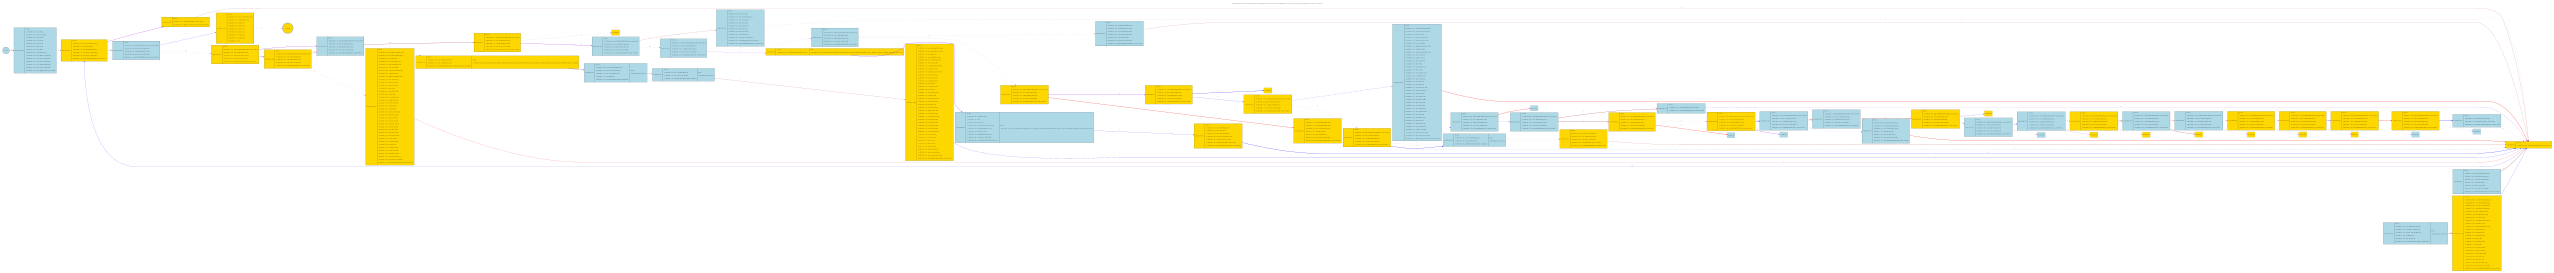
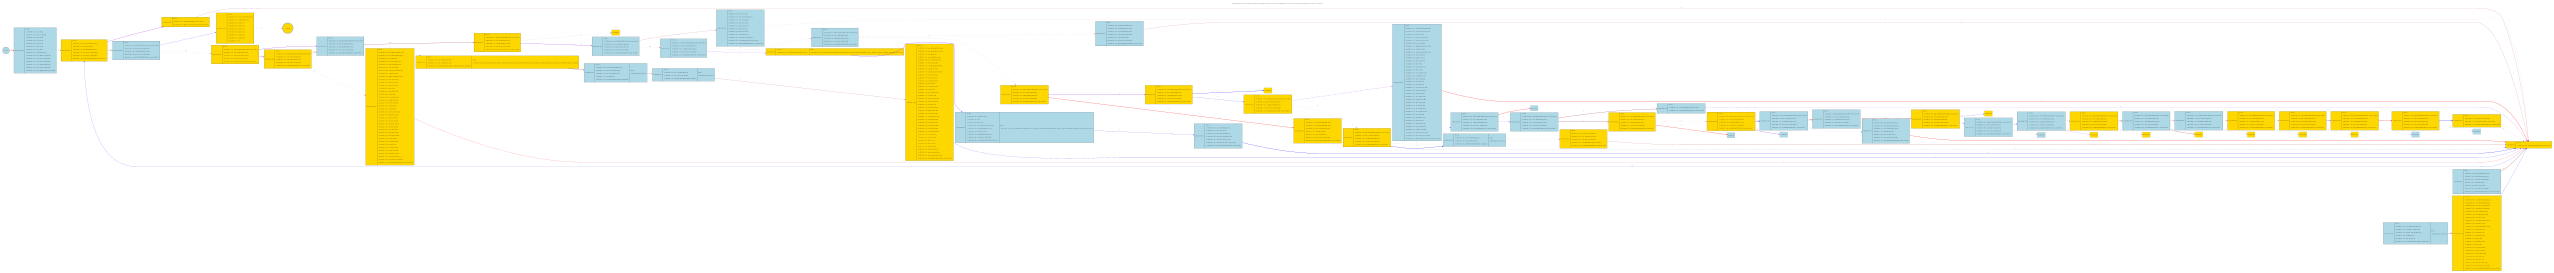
(2477, 121) -> (2477, 121)
(1218, 136) -> (1218, 136)
